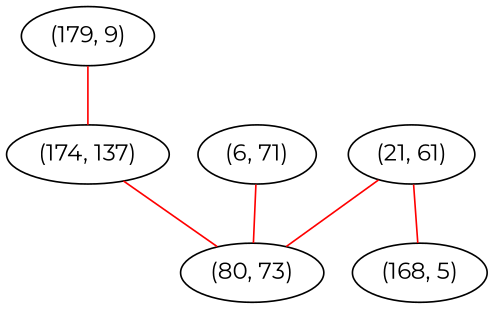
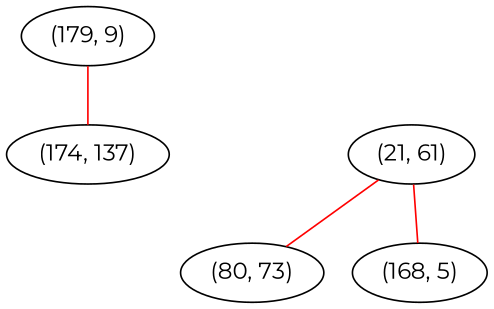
(257, 154) -> none
(170, 214) -> none
